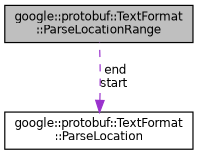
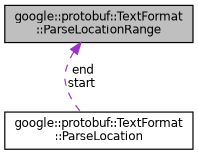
(100, 71) -> (66, 83)
